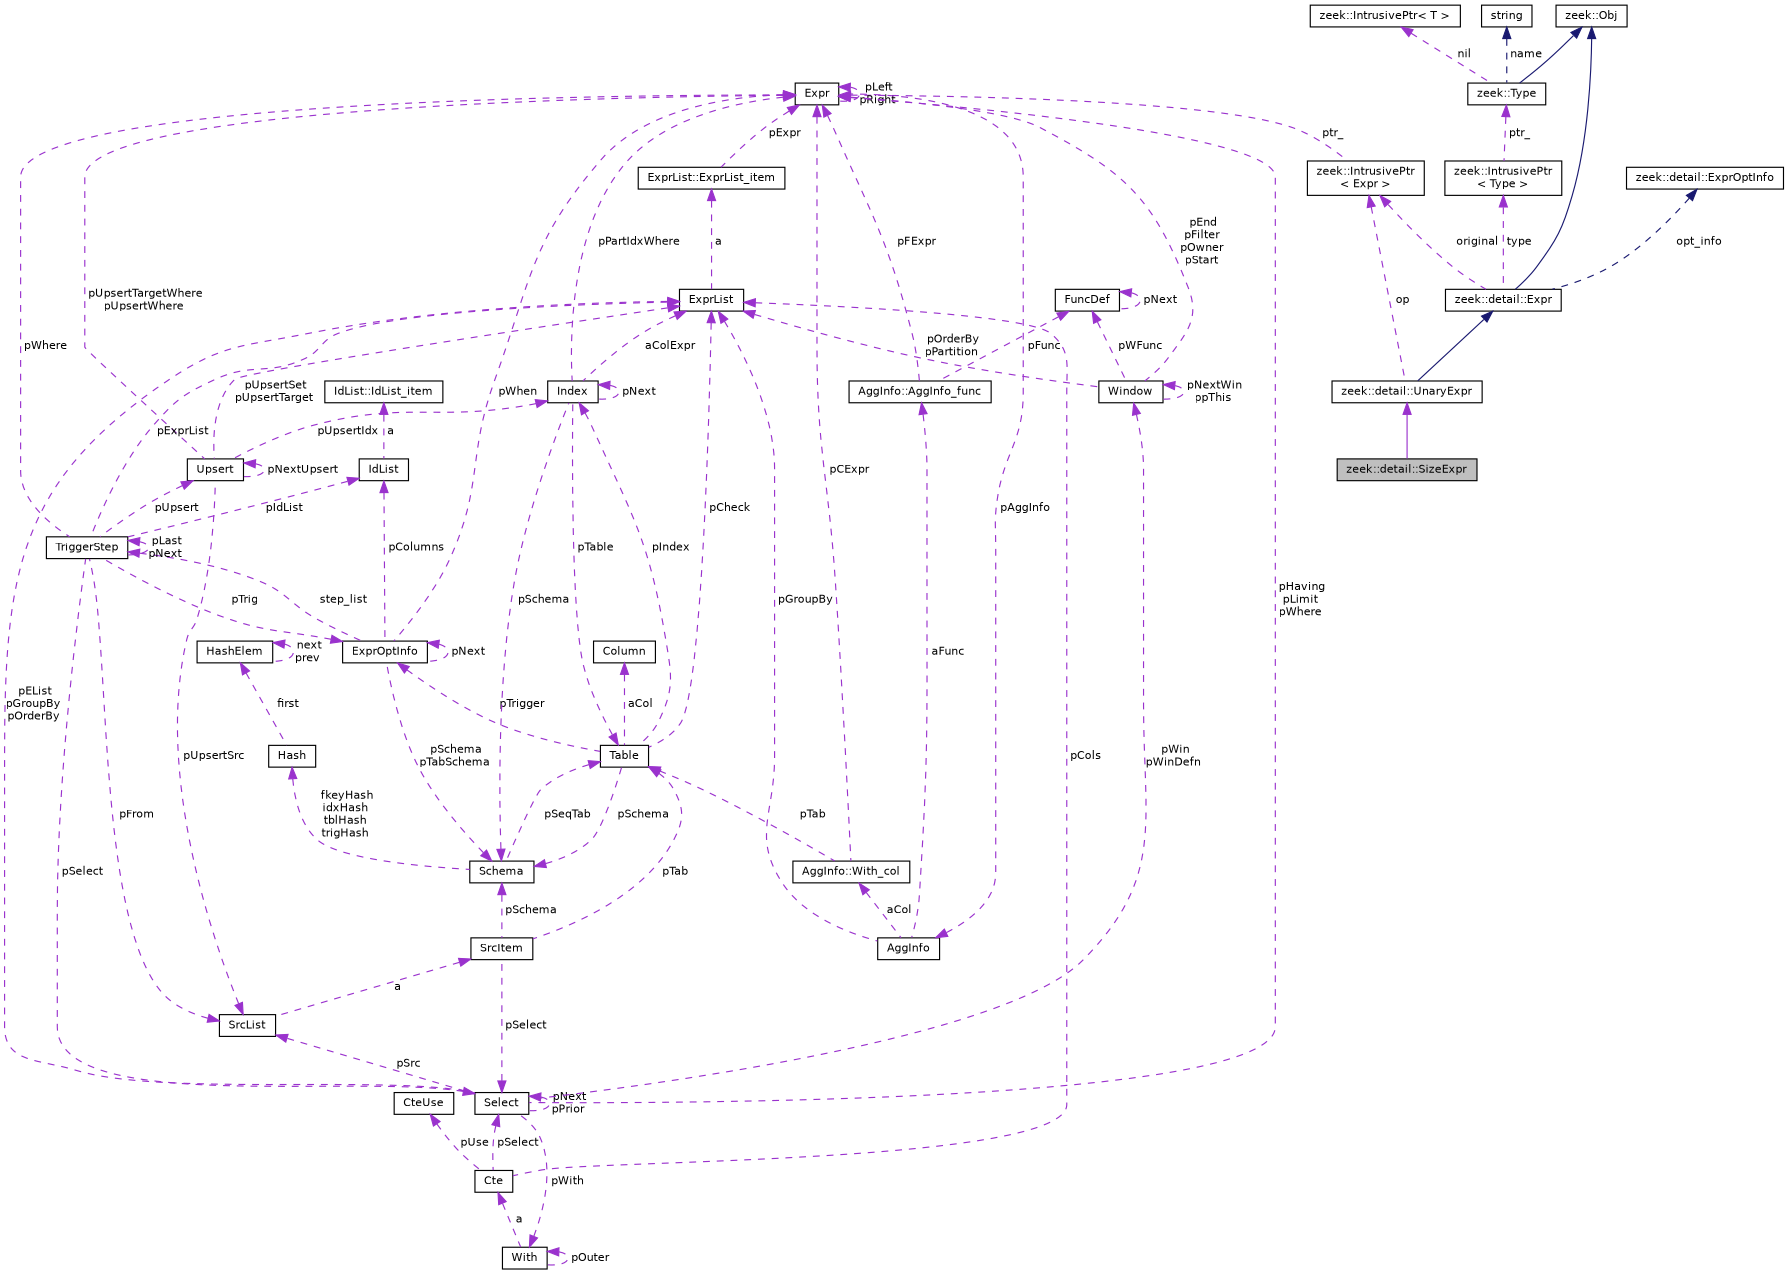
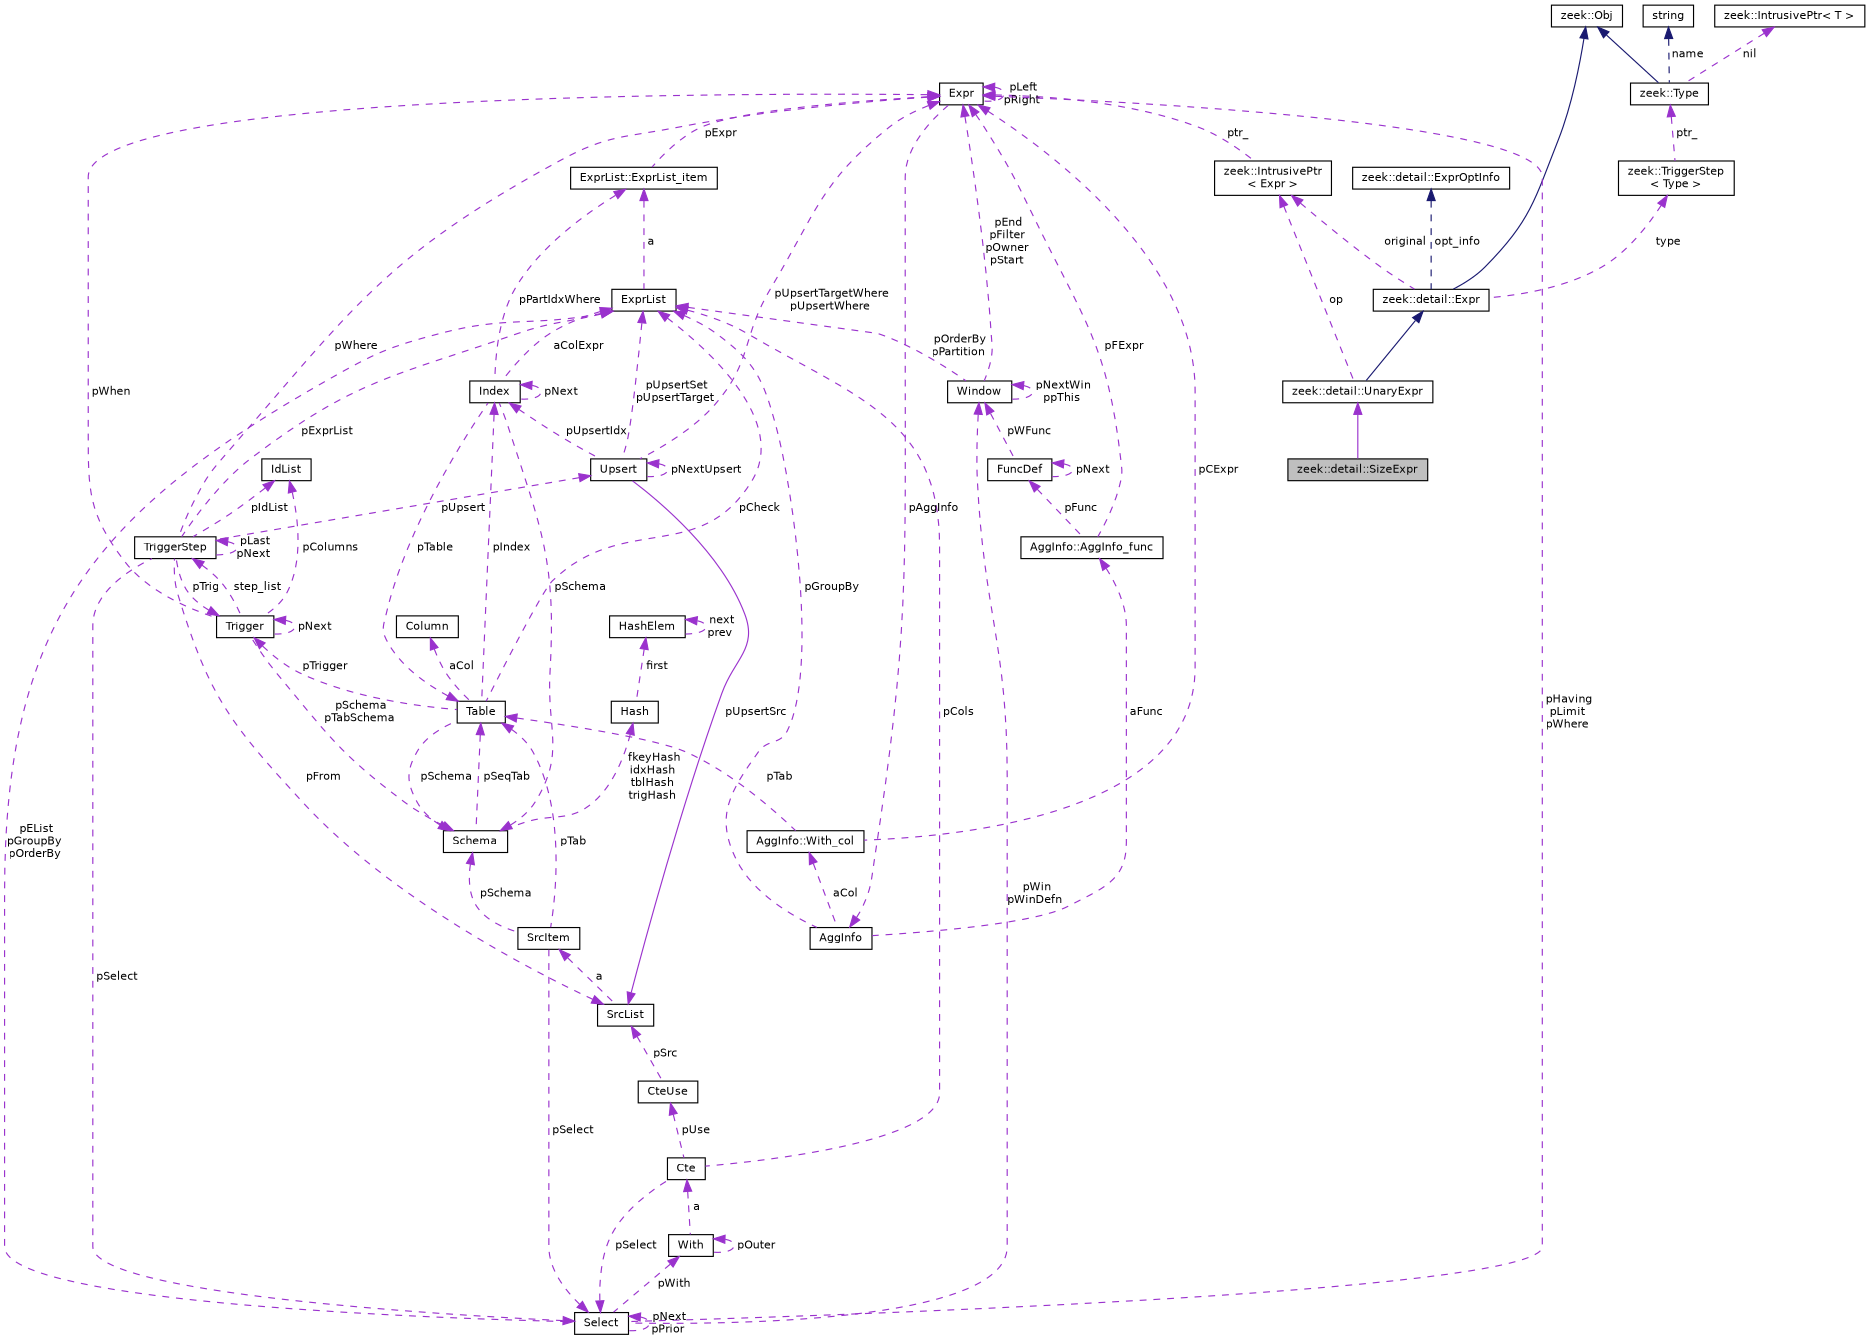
(1503, 178) -> (1676, 178)
(610, 185) -> (527, 271)
(1112, 351) -> (1002, 436)
(384, 392) -> none
(385, 652) -> (245, 627)
(178, 744) -> (714, 717)
(381, 1066) -> (650, 1059)
